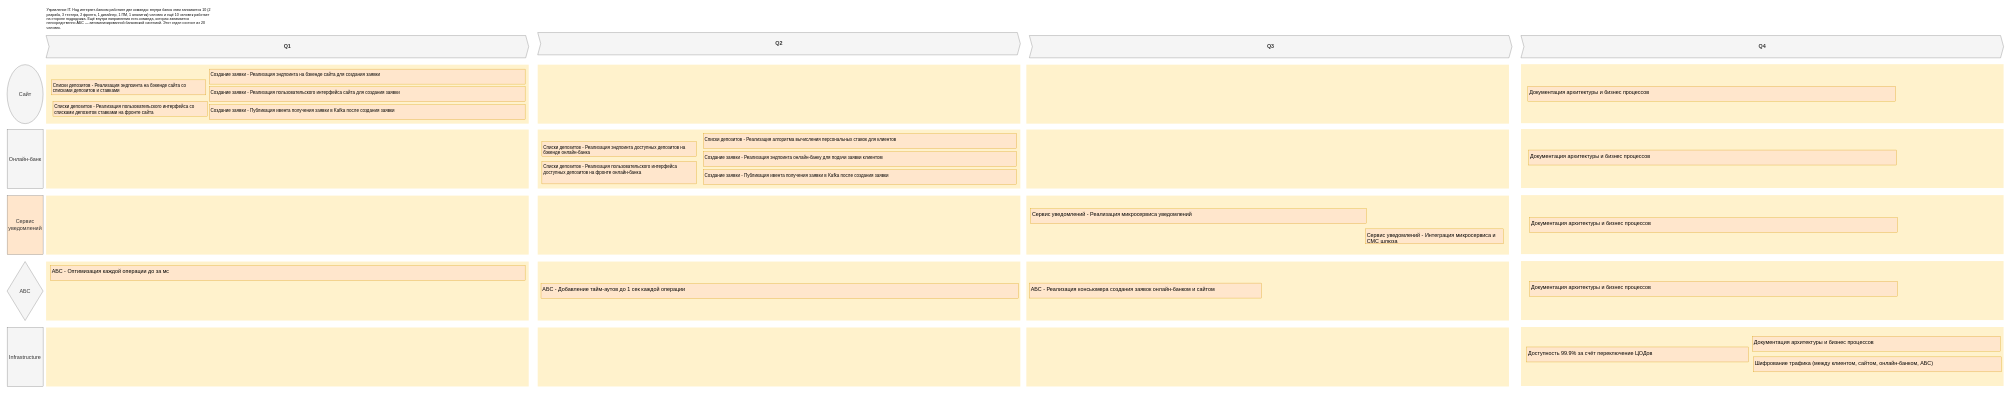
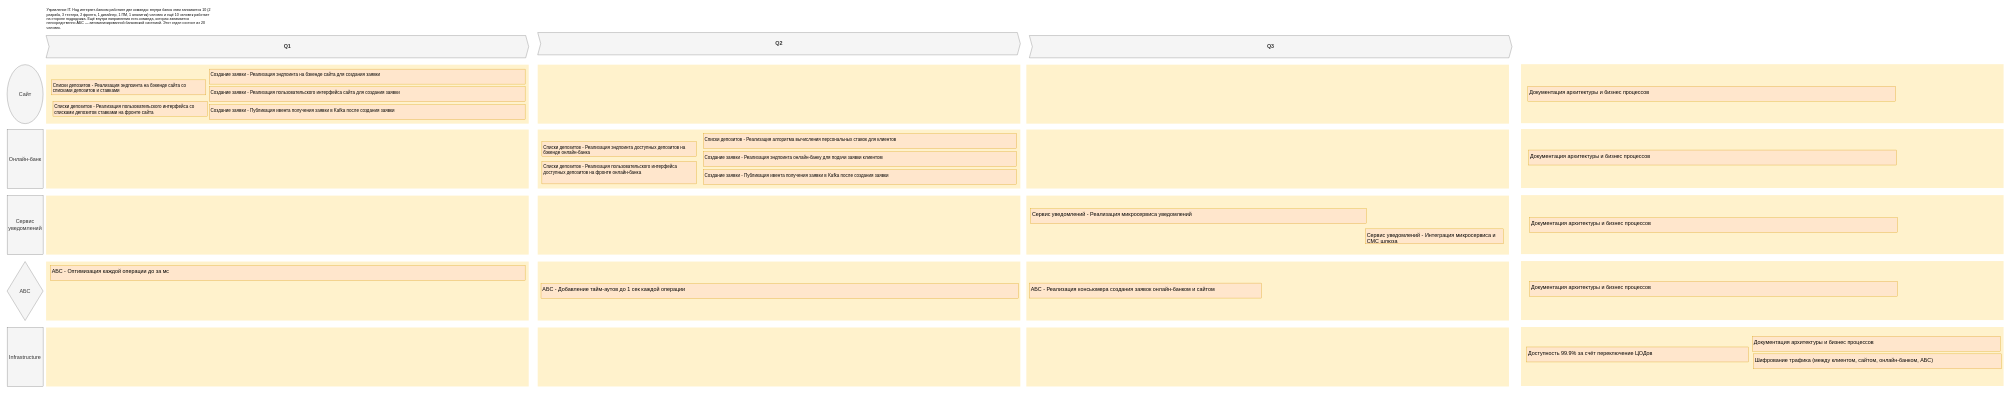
(1763, 47) -> none
(24, 225) -> (24, 225)
(1878, 365) -> (1878, 362)
